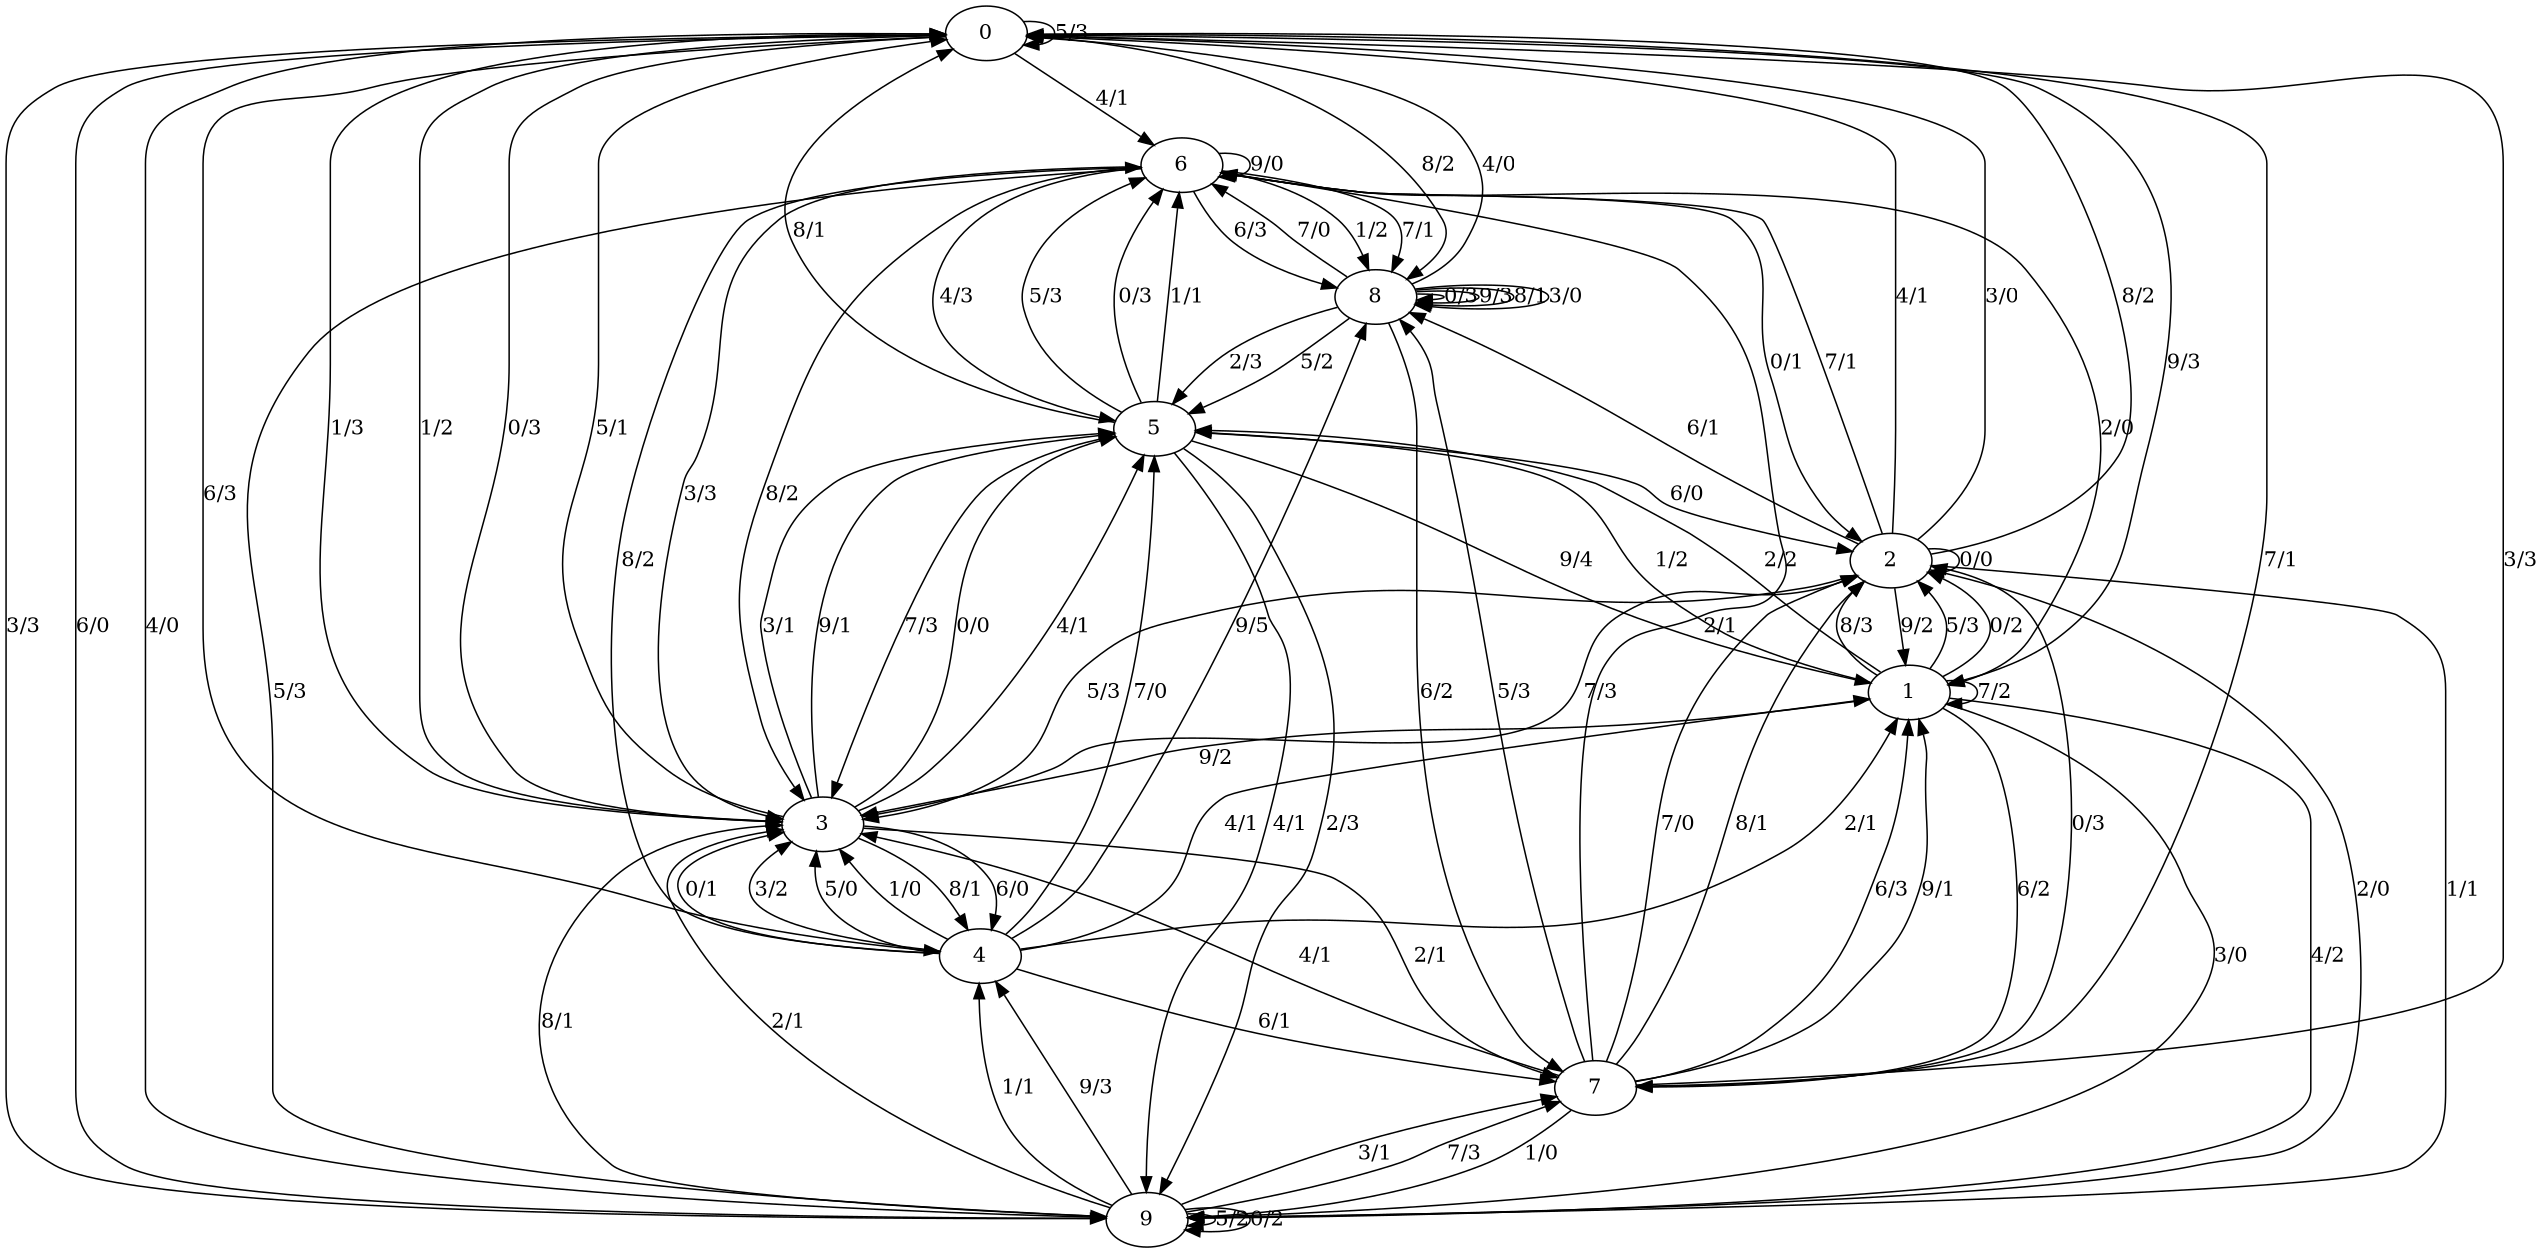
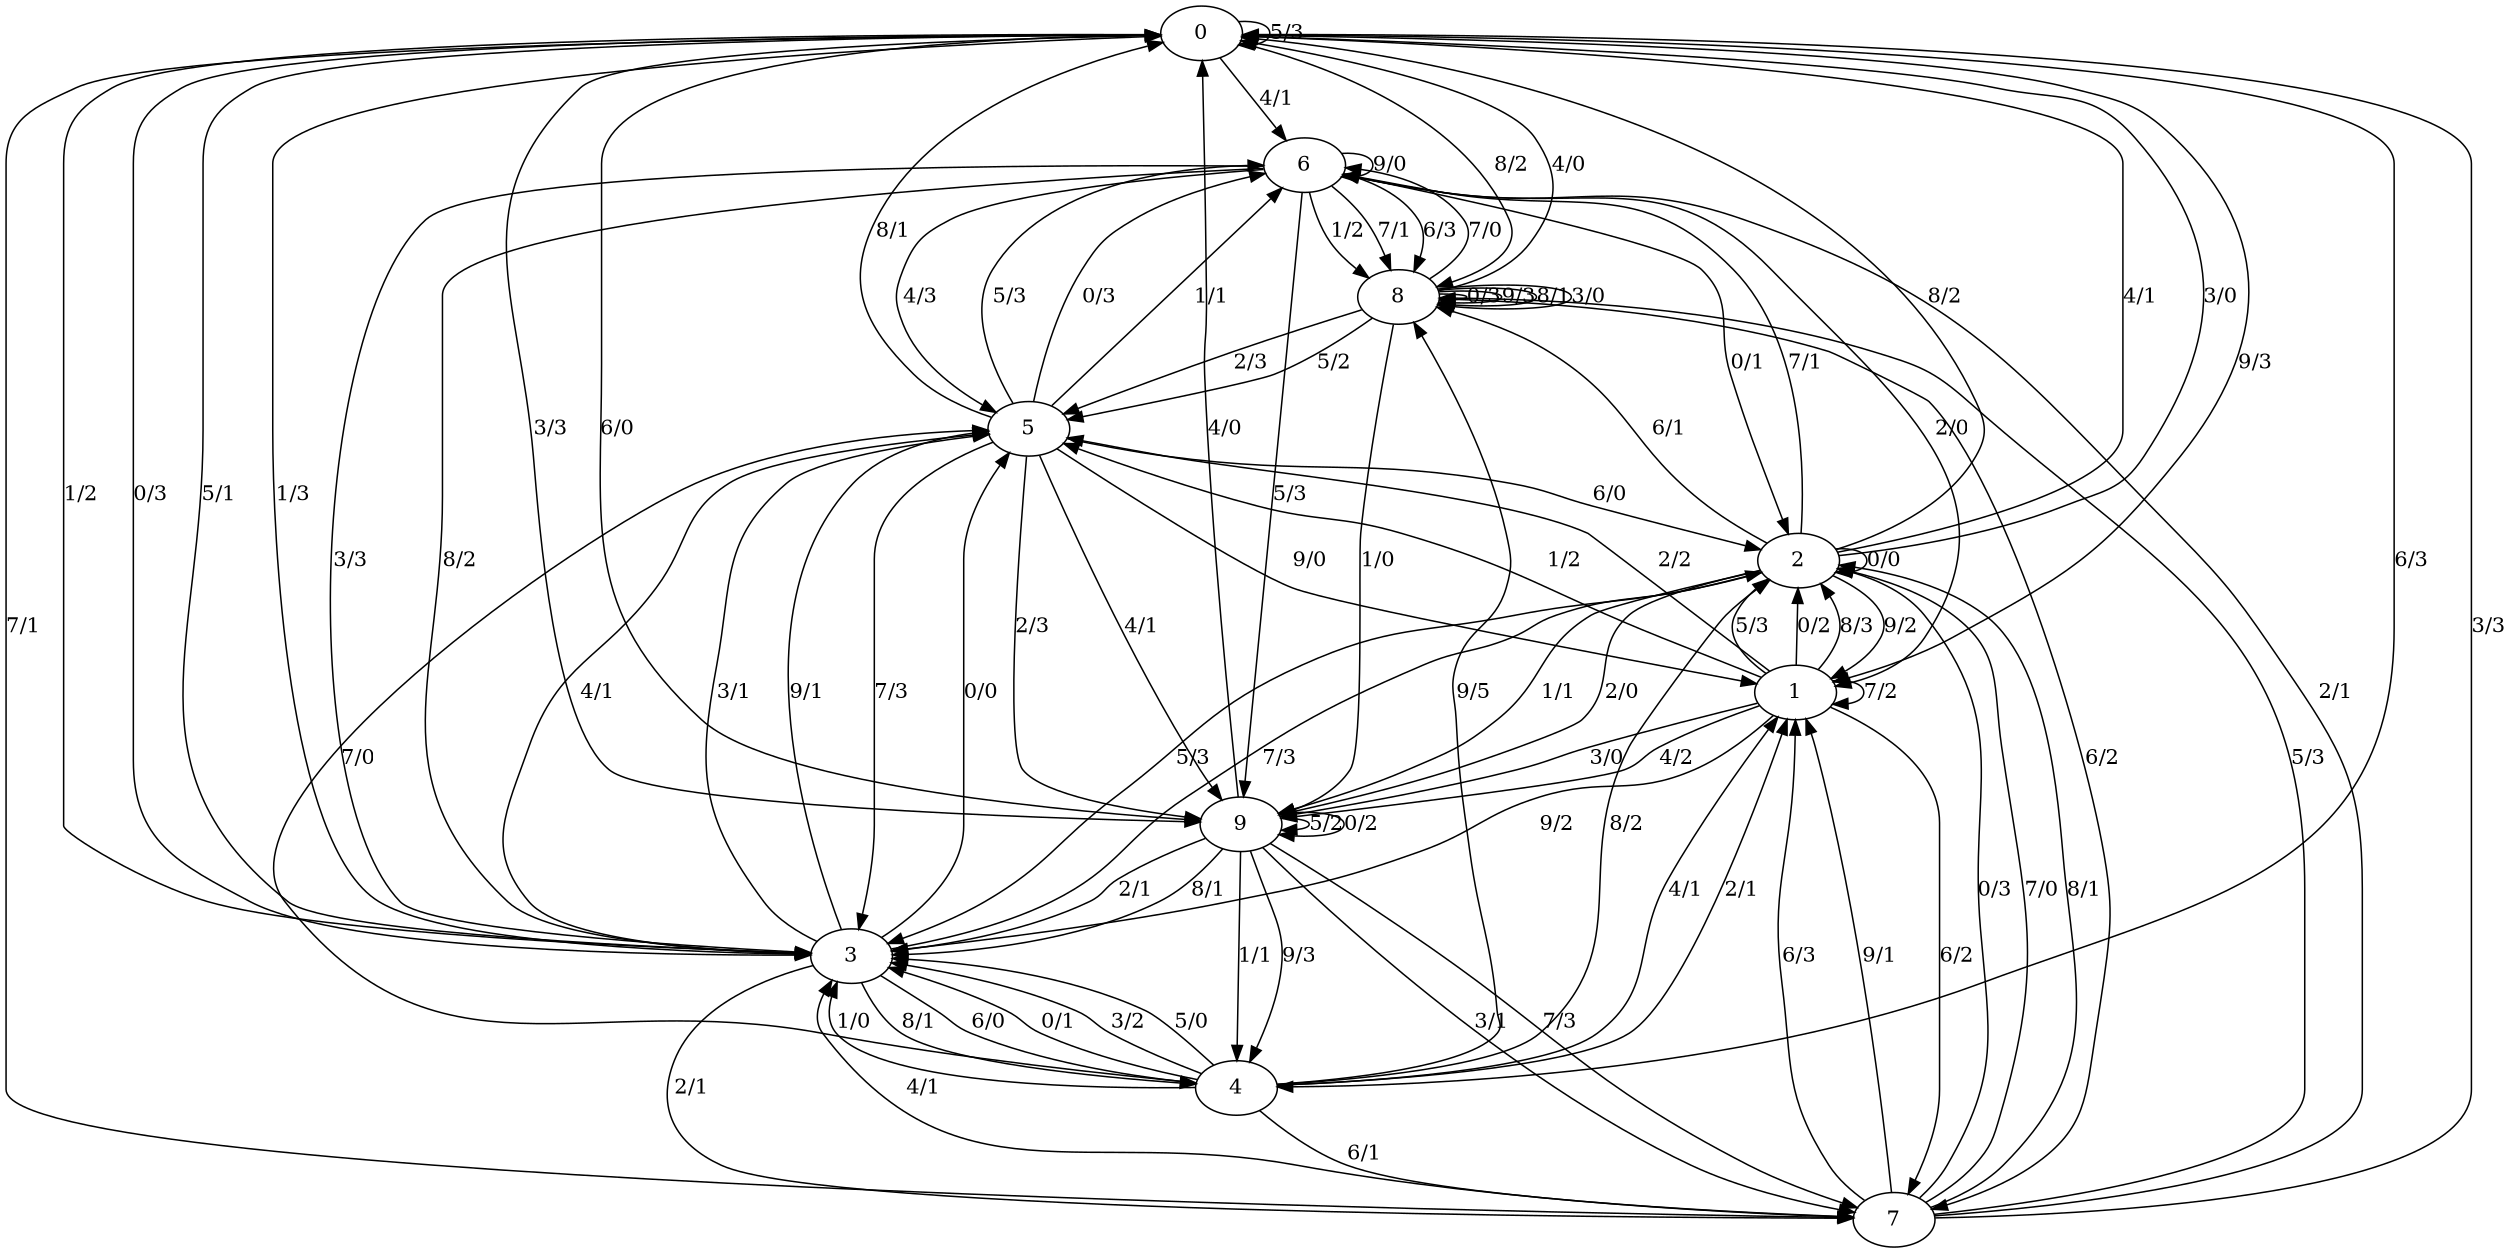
(628, 500) -> (1597, 930)
(1577, 561) -> (1310, 561)
(1396, 1191) -> (1360, 581)
